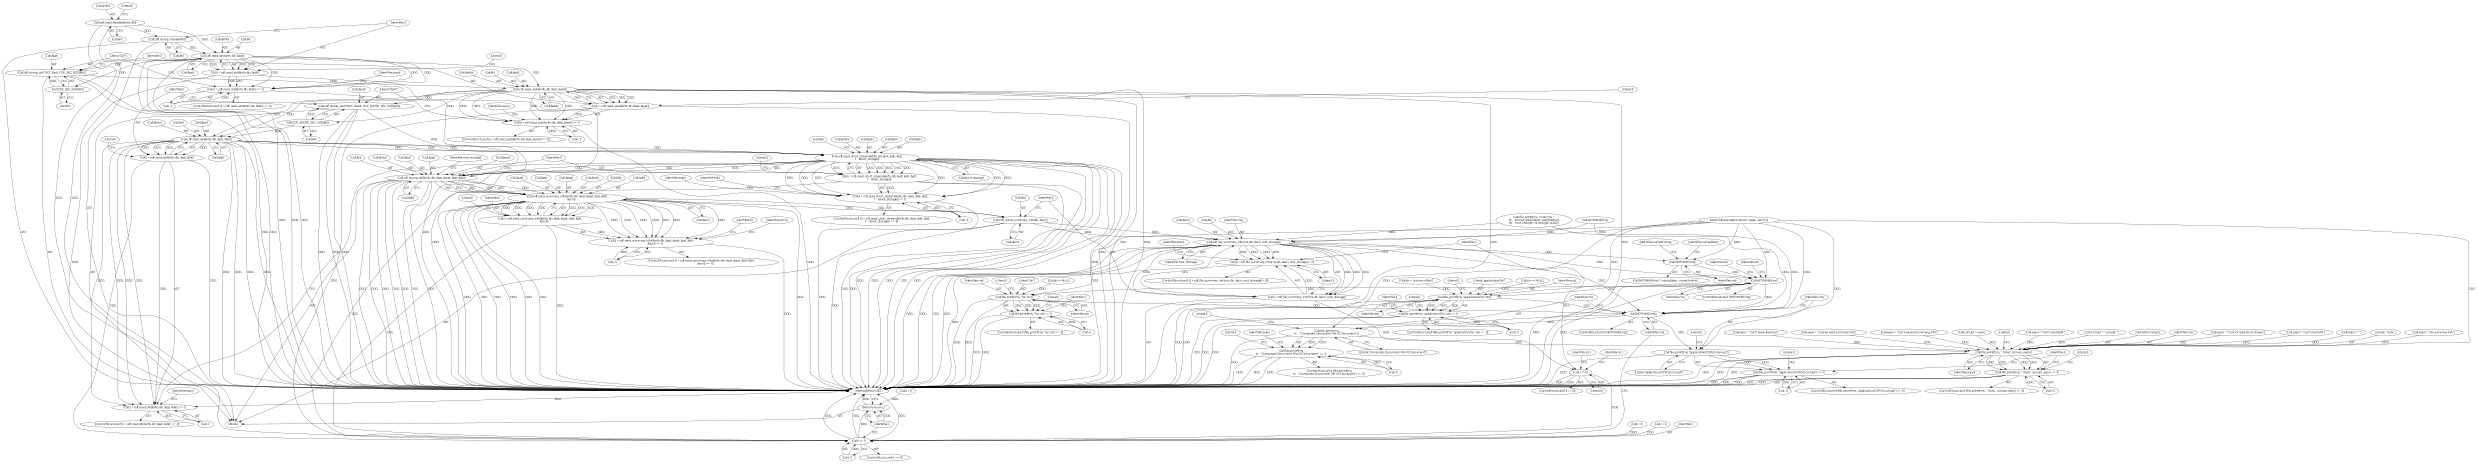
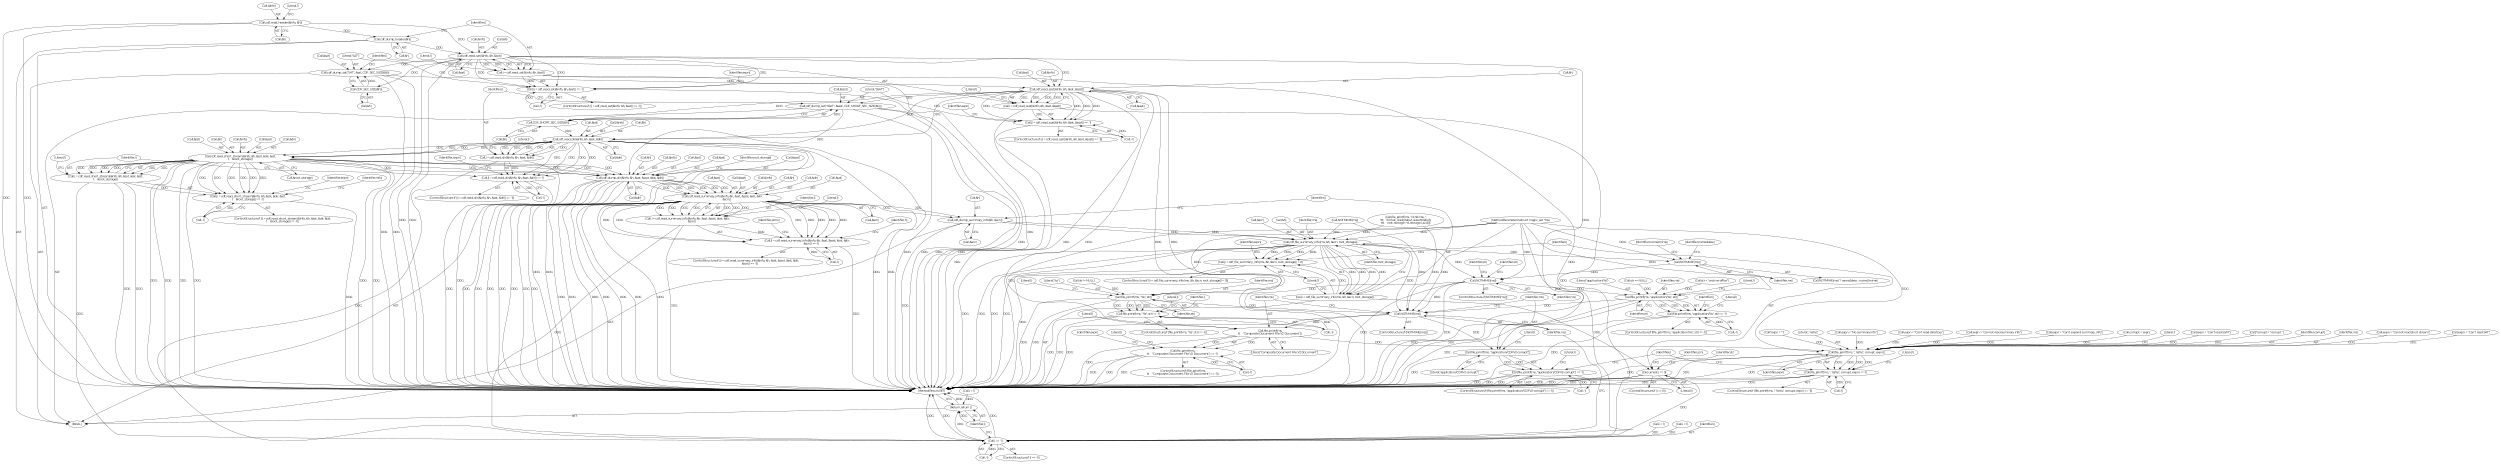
(1581, 373) -> (1654, 373)
(523, 399) -> (451, 383)
